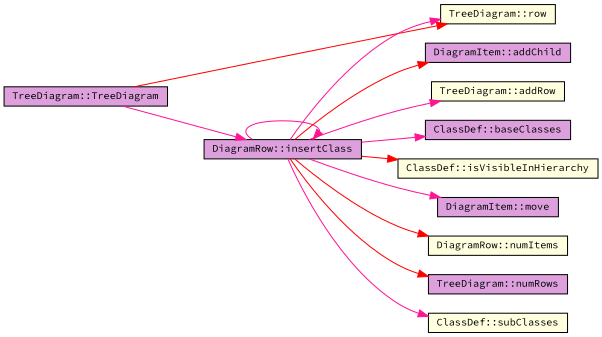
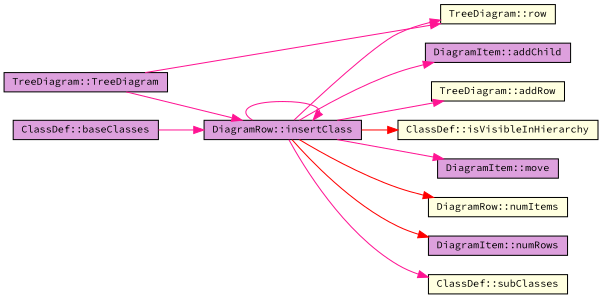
(285, 56) -> (288, 49)
(353, 96) -> (359, 88)
(388, 140) -> (176, 130)
(498, 284) -> (498, 246)
